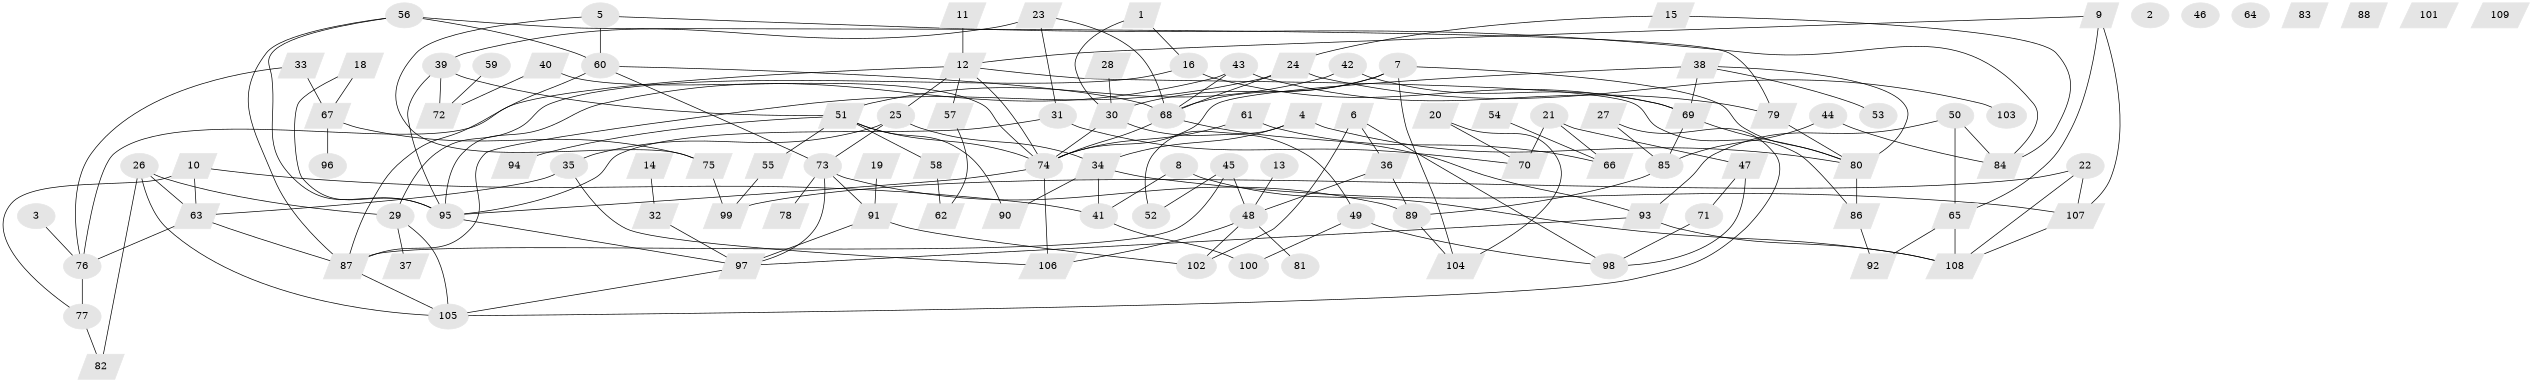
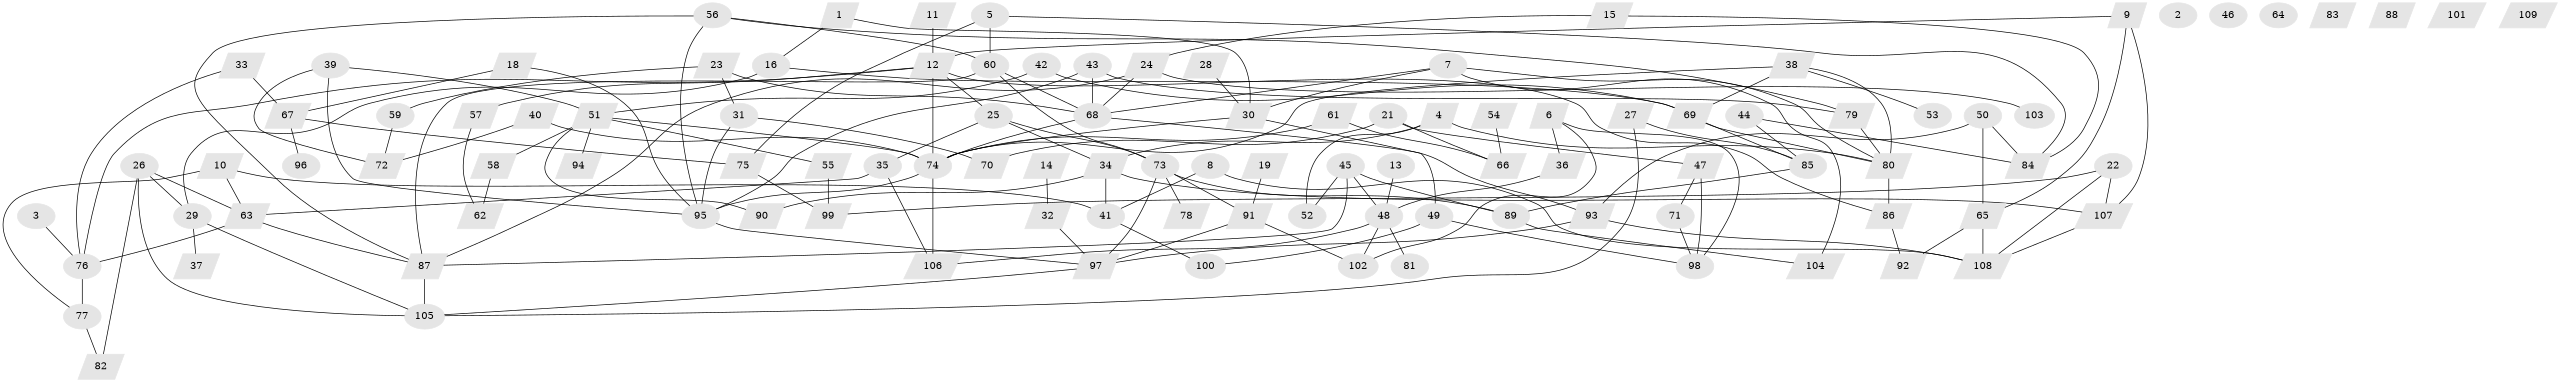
(750, 34) -> (582, 76)
(1436, 116) -> none
(1400, 191) -> (1423, 194)
